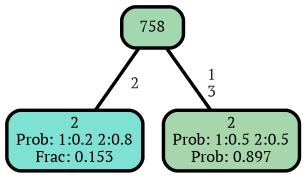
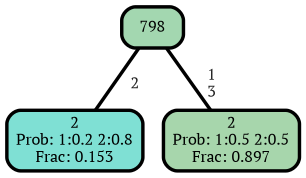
(153, 27) -> (153, 27)
(231, 141) -> (231, 141)
